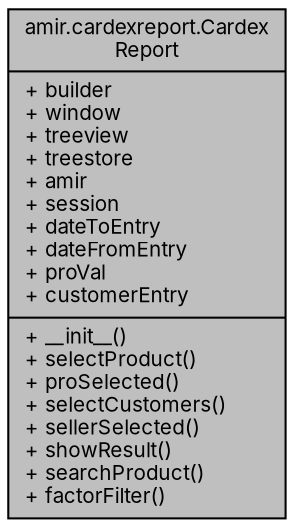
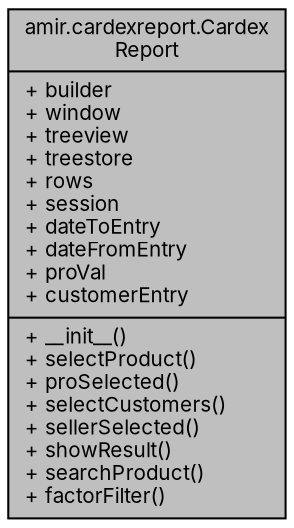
(57, 182) -> (60, 182)
